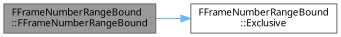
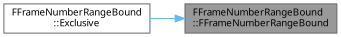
(168, 18) -> (163, 18)
